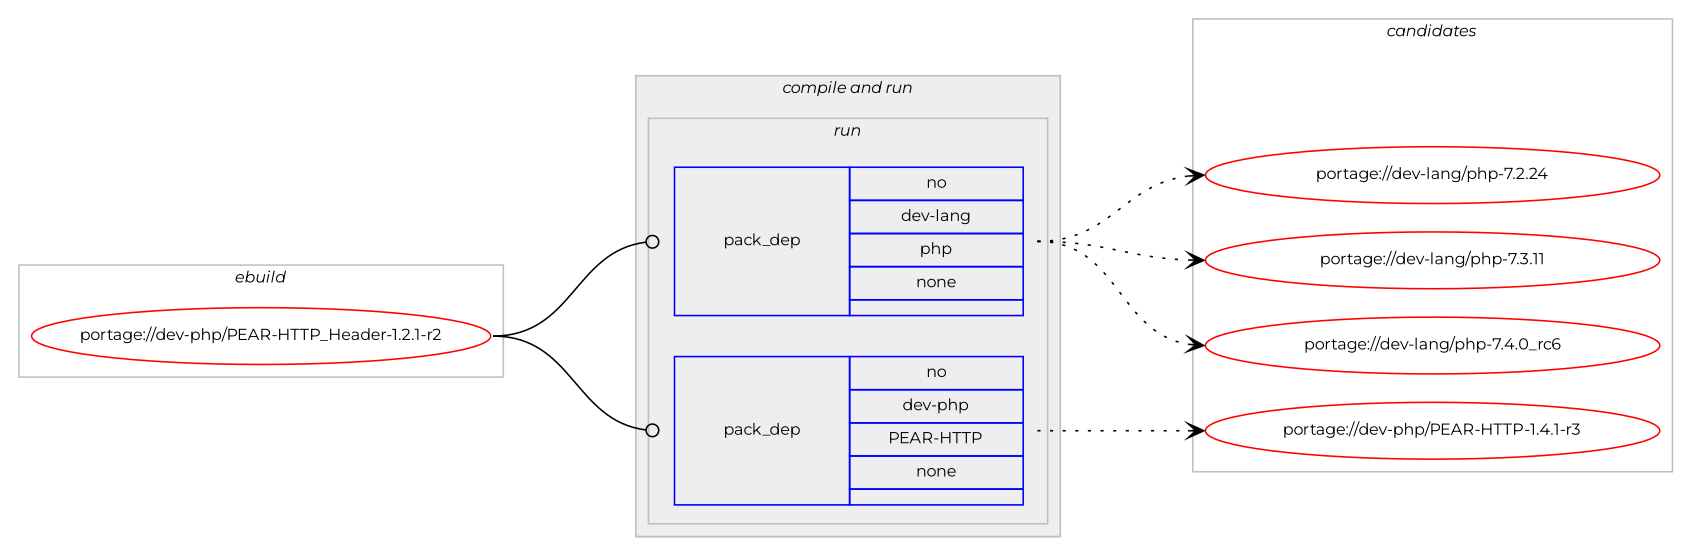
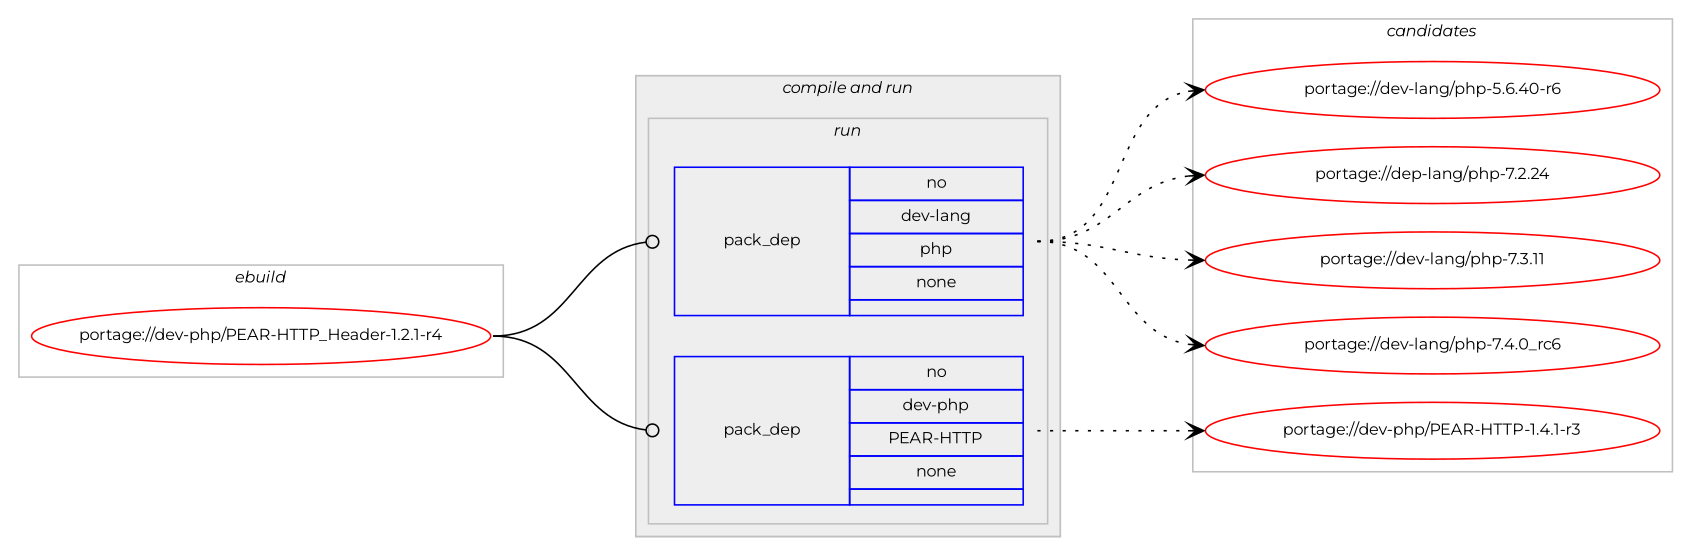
none -> (1433, 90)
(1433, 175) -> (1433, 175)
(261, 336) -> (261, 336)
